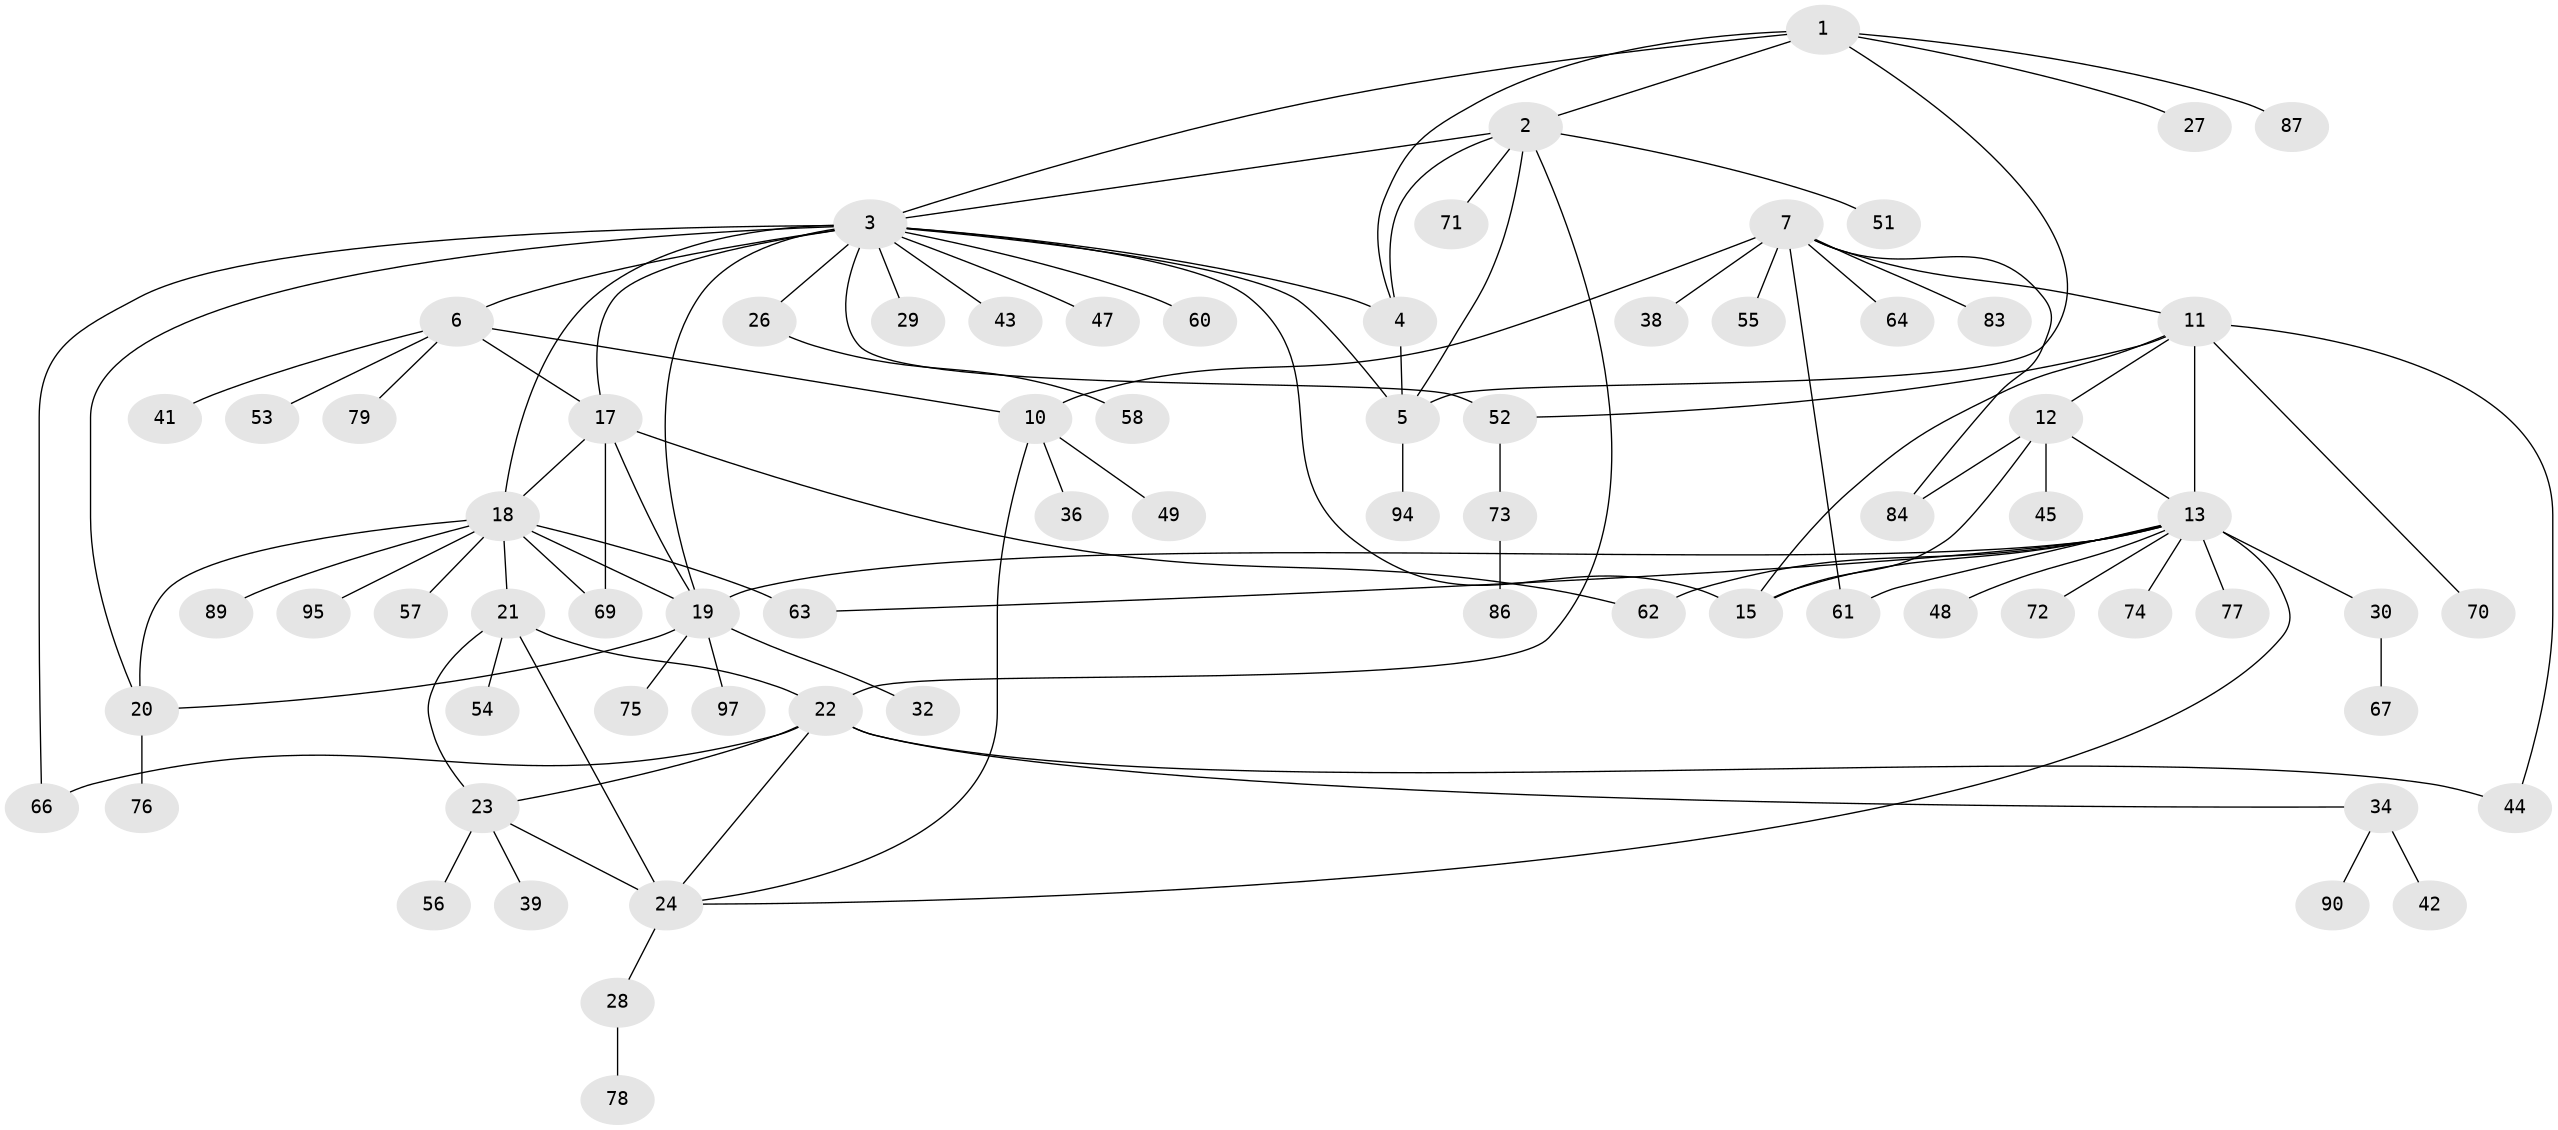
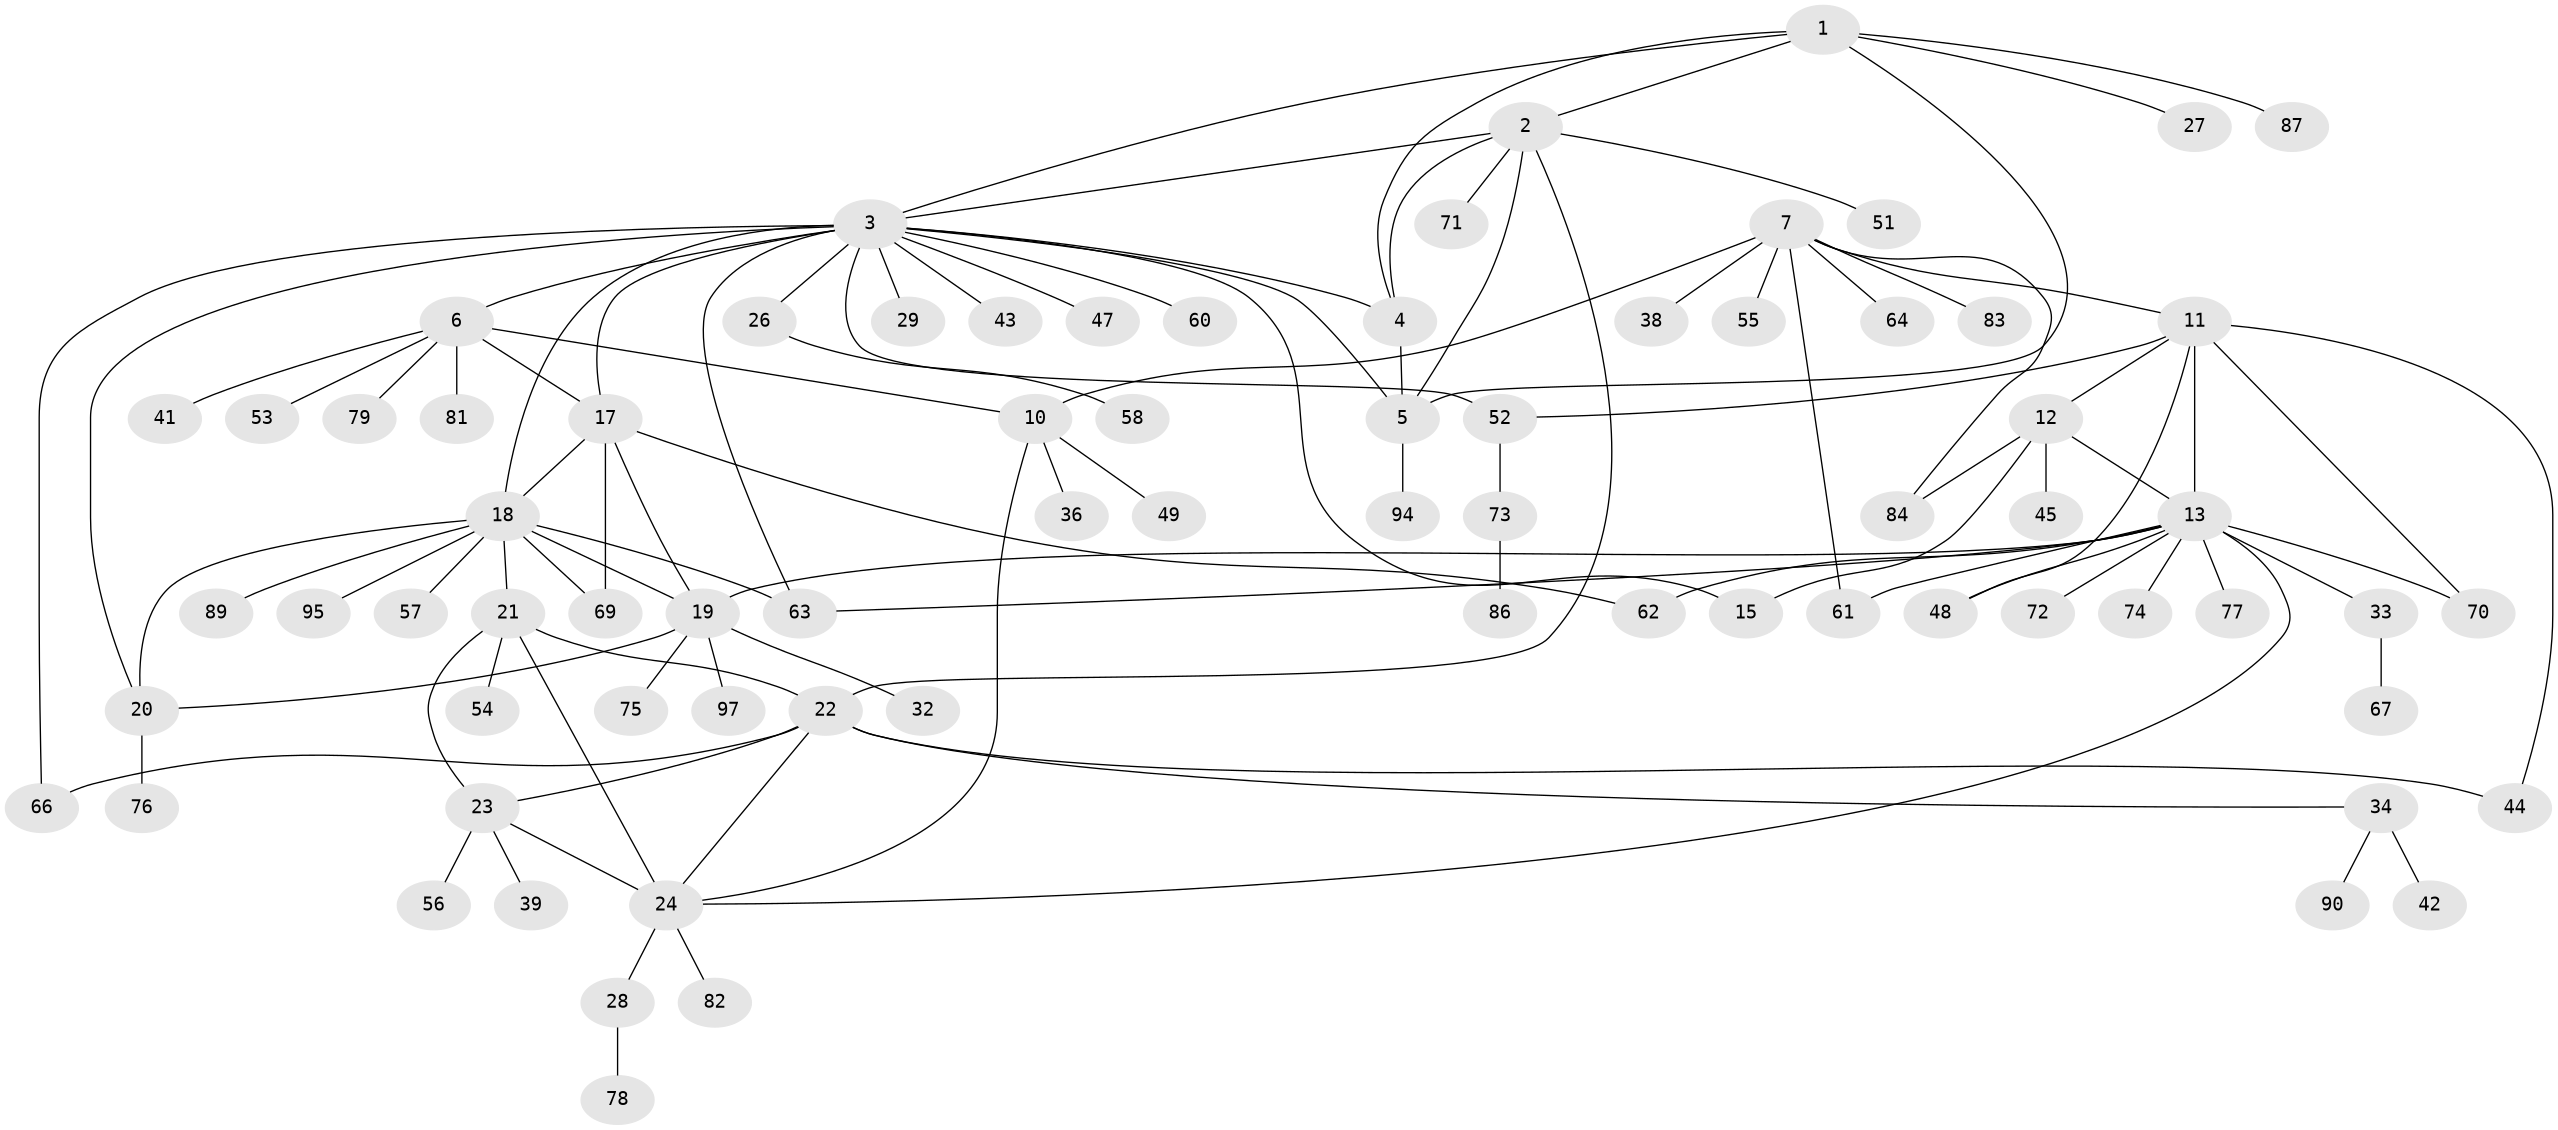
(669, 376) -> (710, 378)
none -> (457, 419)
(1938, 425) -> (2120, 510)
(1966, 558) -> (2340, 558)
(2381, 614) -> (2381, 614)
none -> (715, 1003)
